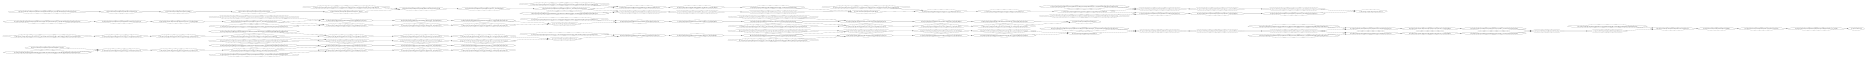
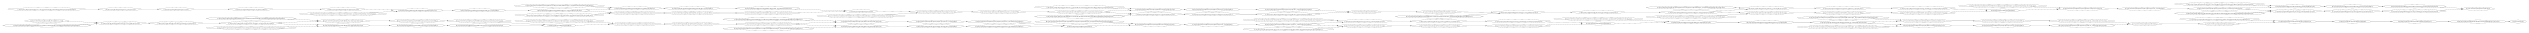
none -> (1439, 12)
none -> (559, 25)
